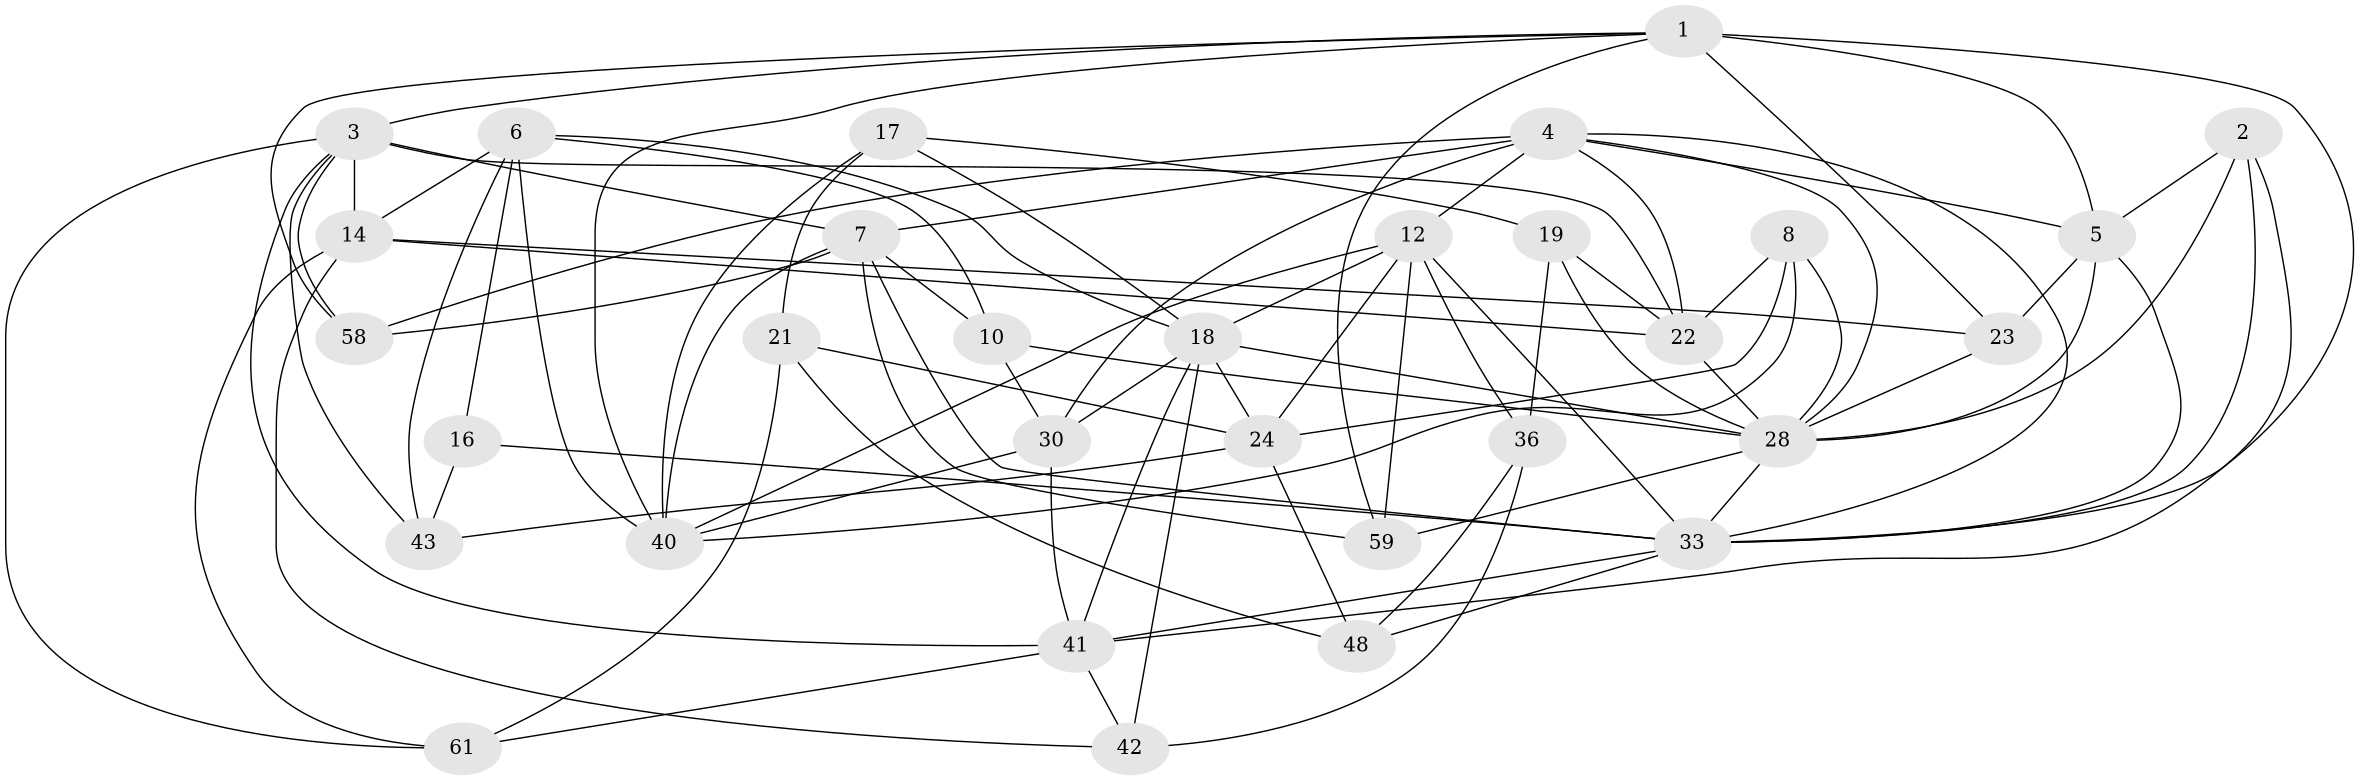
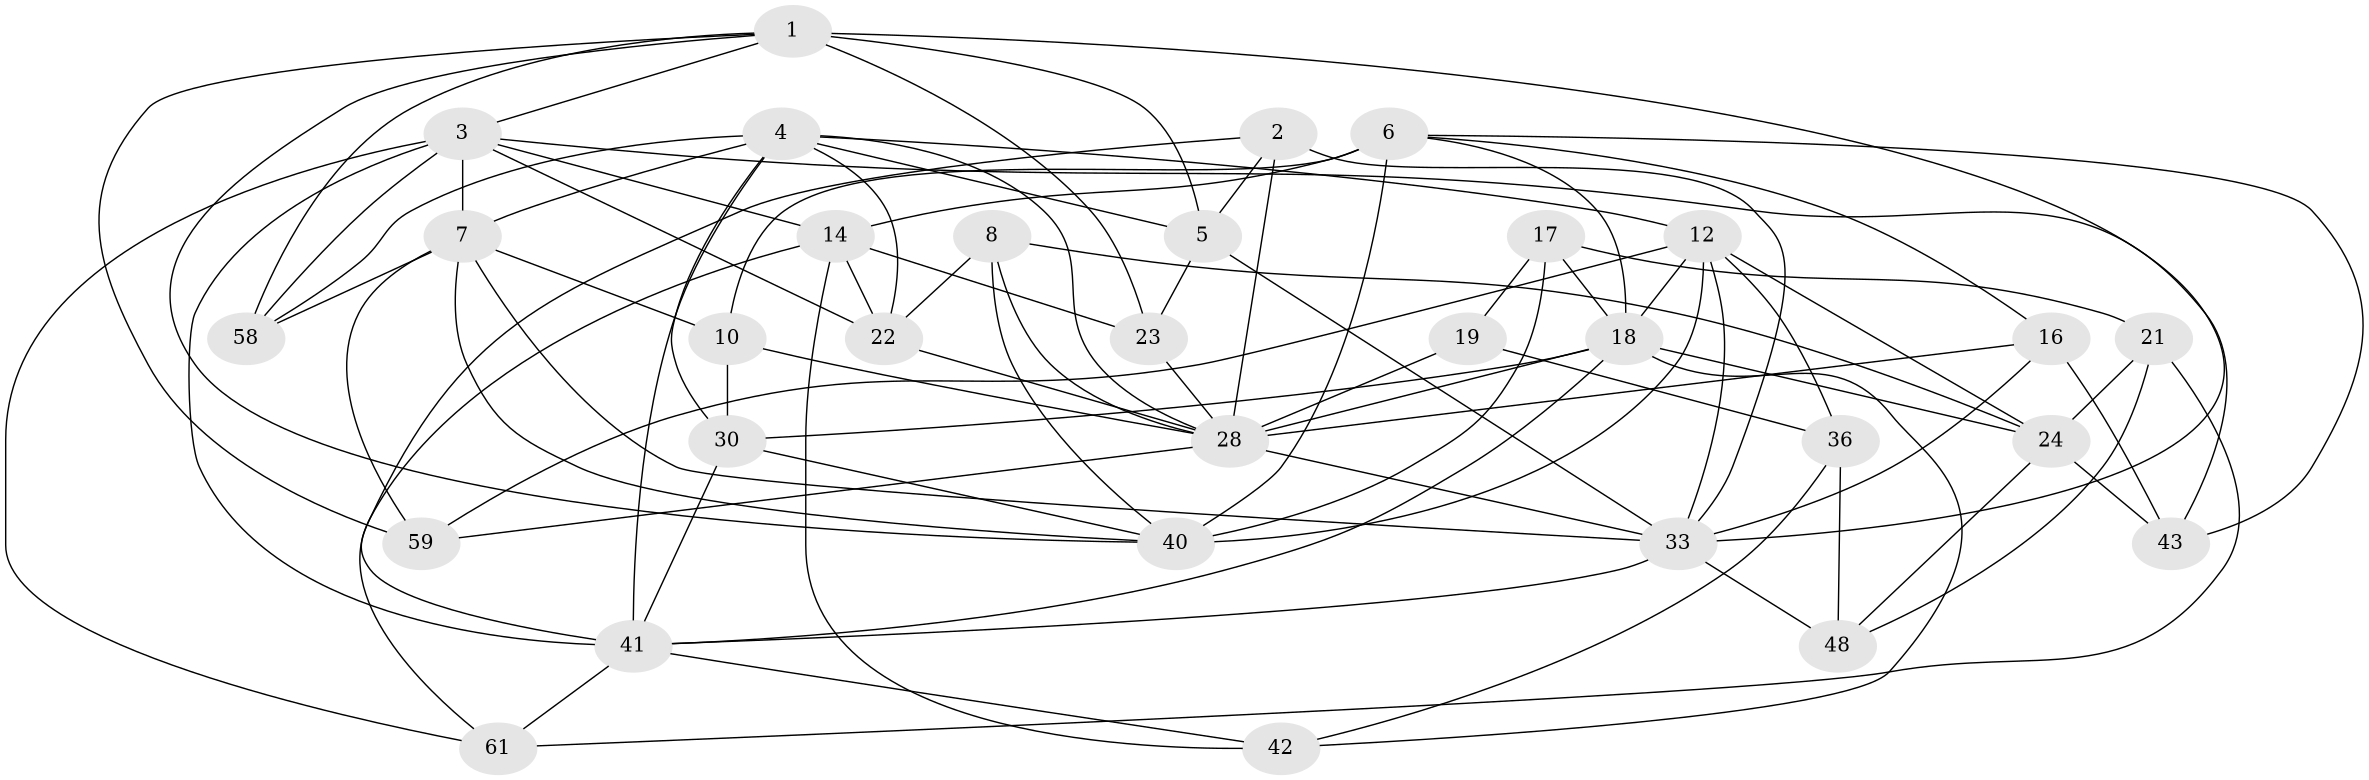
(2032, 284) -> (659, 377)
(1618, 288) -> none
(2019, 390) -> (1622, 392)
